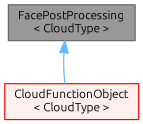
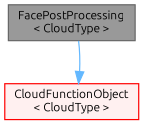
(64, 68) -> (80, 56)
